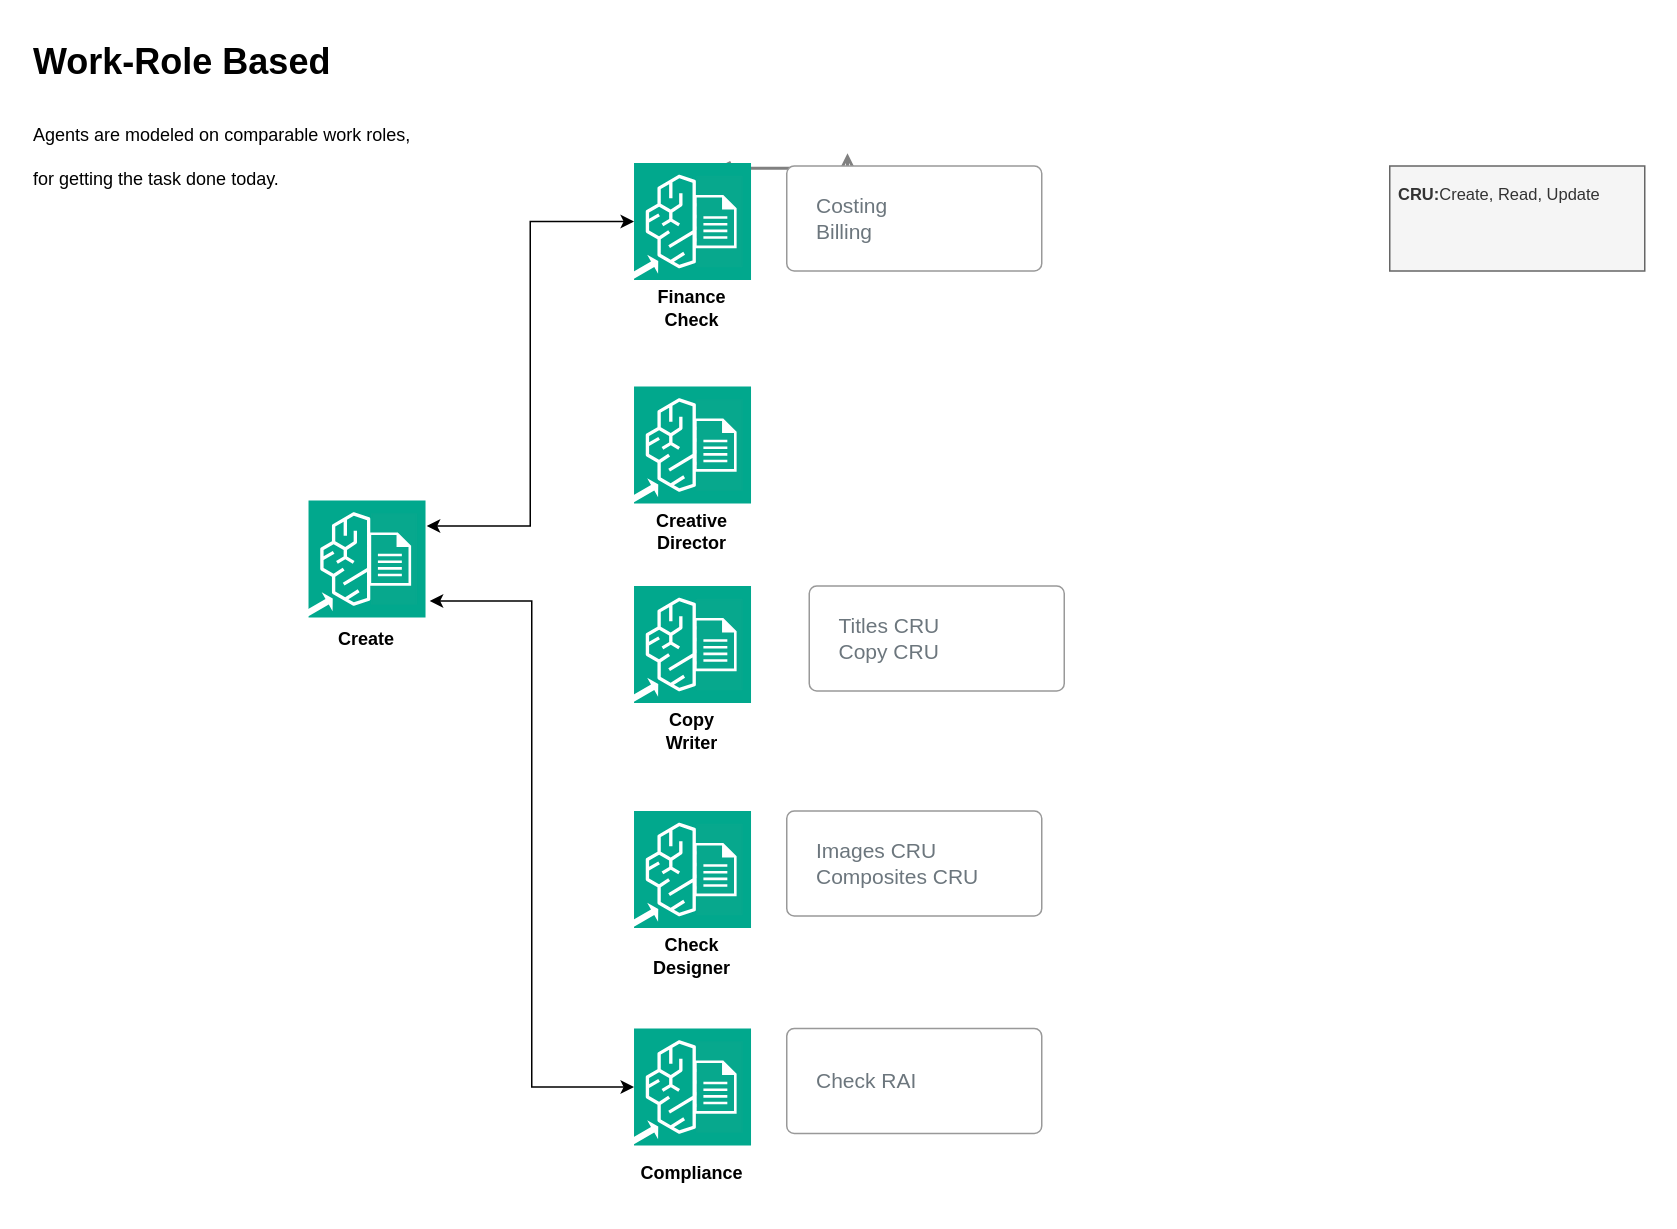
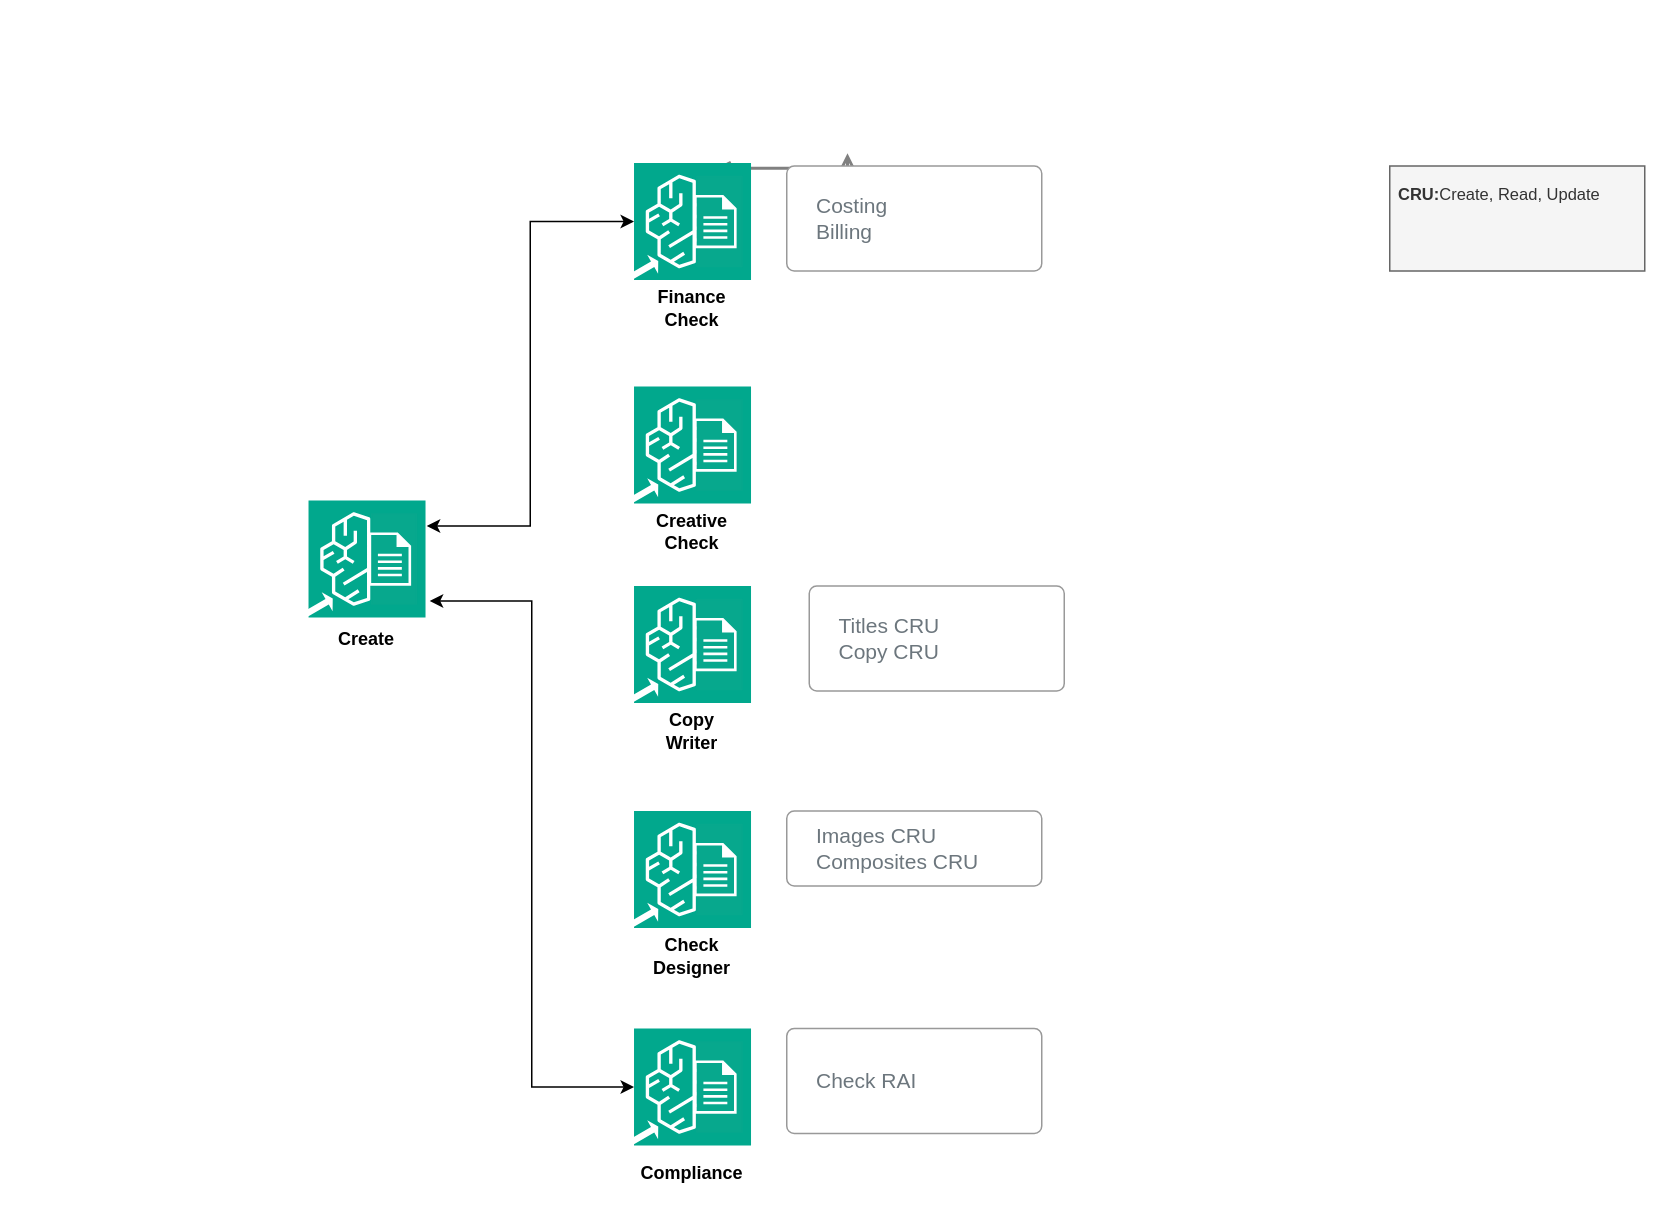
(231, 121) -> none
(692, 532) -> (692, 532)
(914, 863) -> (914, 848)
